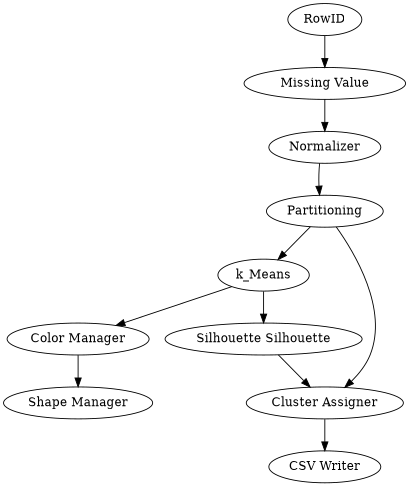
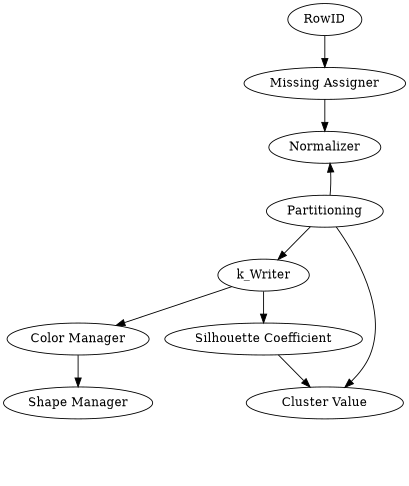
(325, 83) -> (325, 83)
(319, 175) -> (331, 184)
(264, 275) -> (264, 275)
(264, 339) -> (264, 339)
(325, 403) -> (325, 403)
(325, 467) -> none
